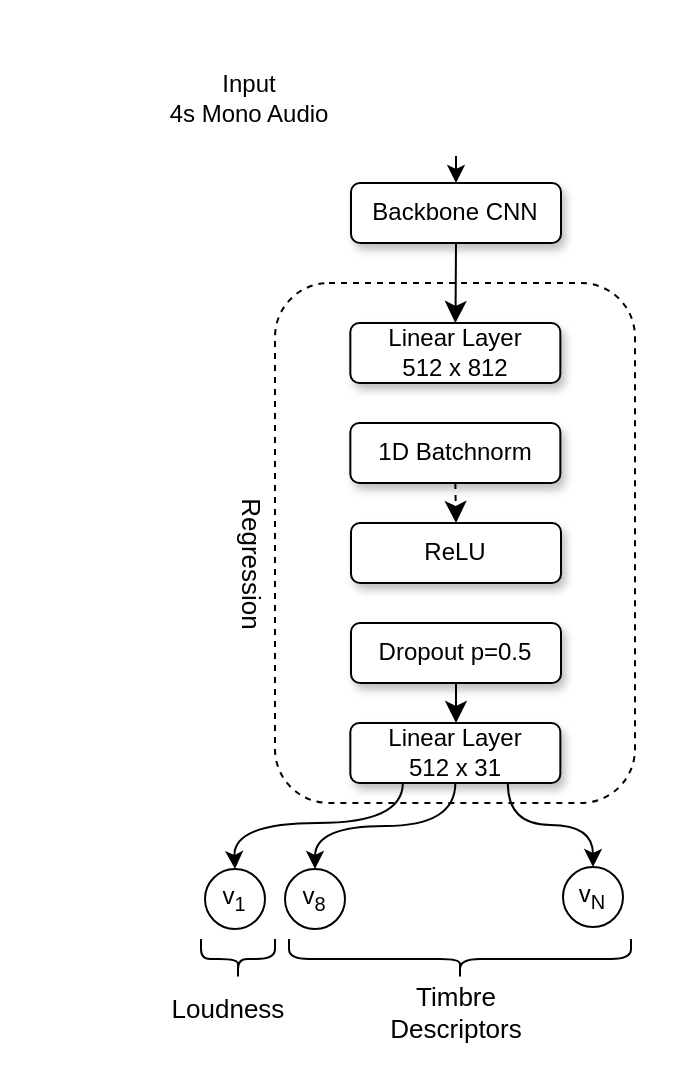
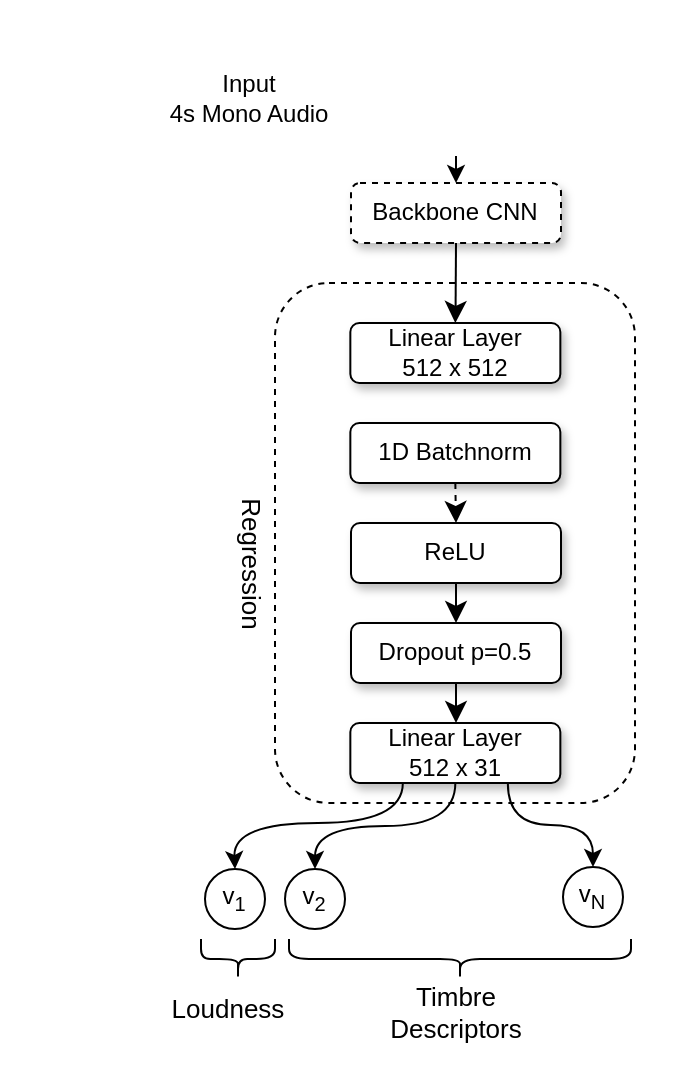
(456, 213) -> (456, 213)
(456, 353) -> (456, 353)
none -> (456, 595)
(315, 899) -> (315, 899)
